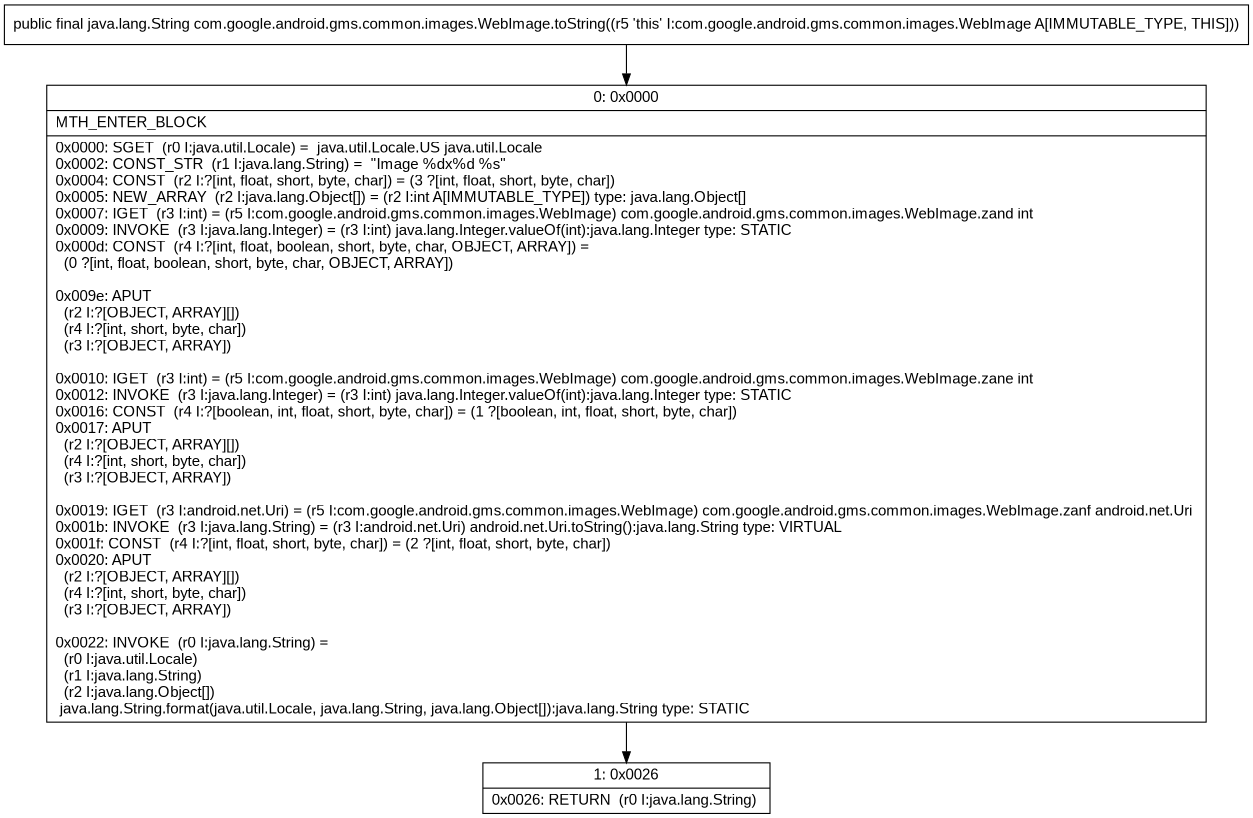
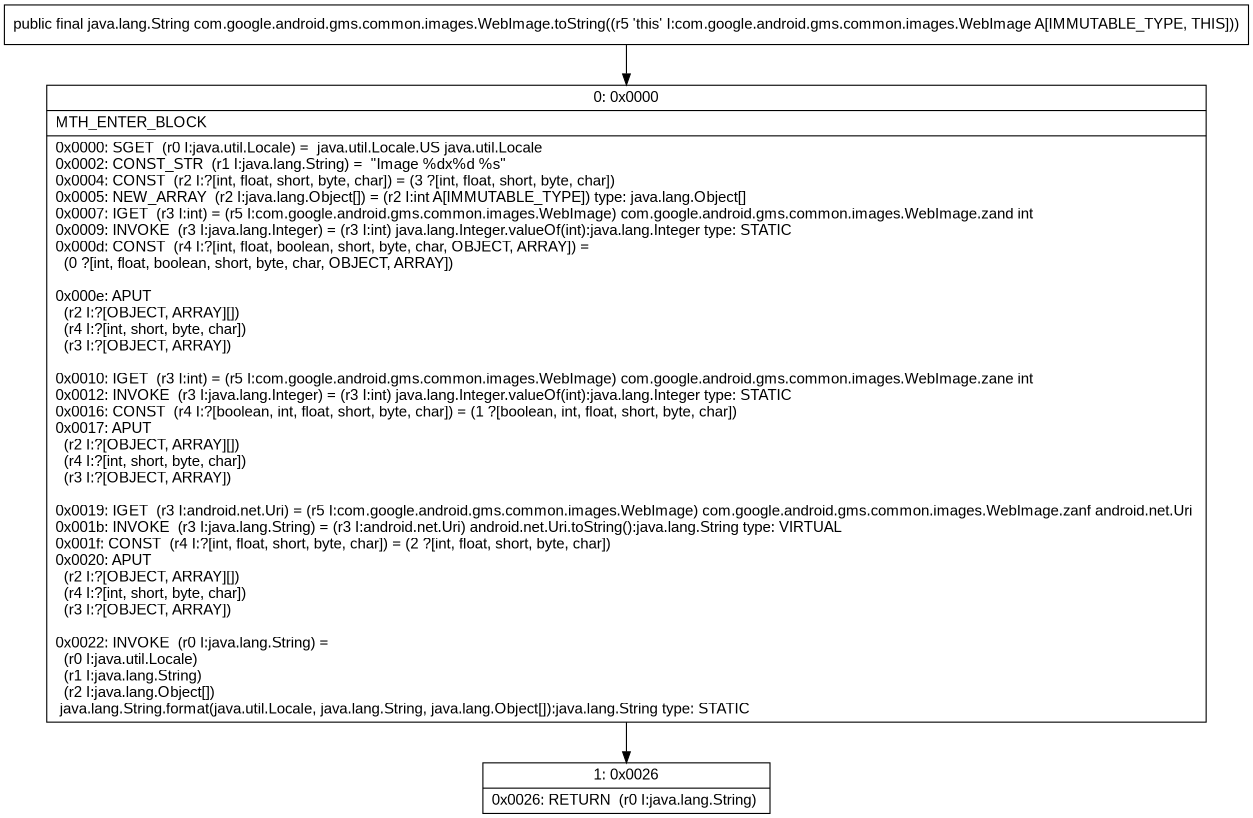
(108, 296) -> (108, 296)
